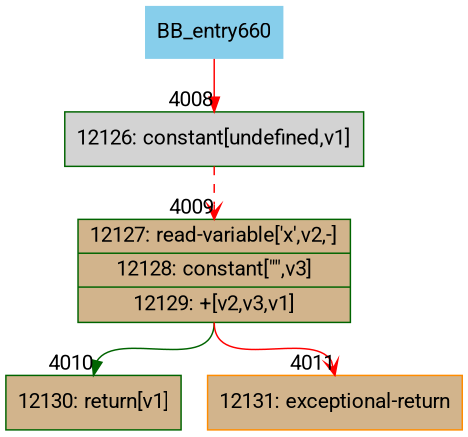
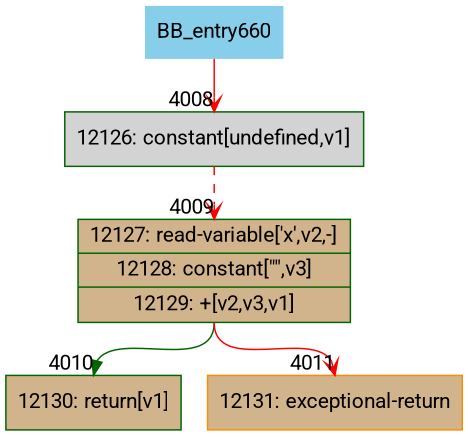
(214, 78) -> (214, 78)
